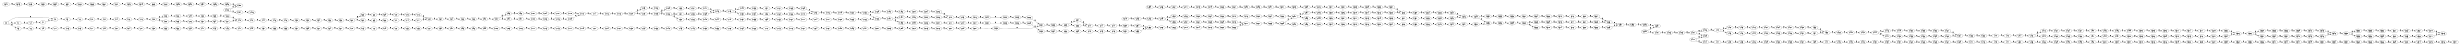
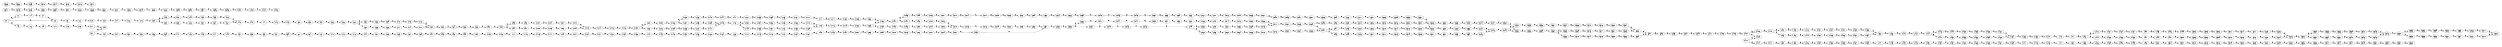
(233, 8) -> (245, 10)
(662, 11) -> (666, 29)
(1083, 23) -> (1099, 27)
(110, 29) -> (98, 31)
(1650, 29) -> (1691, 34)
(1143, 30) -> (1172, 16)
(2364, 42) -> none
